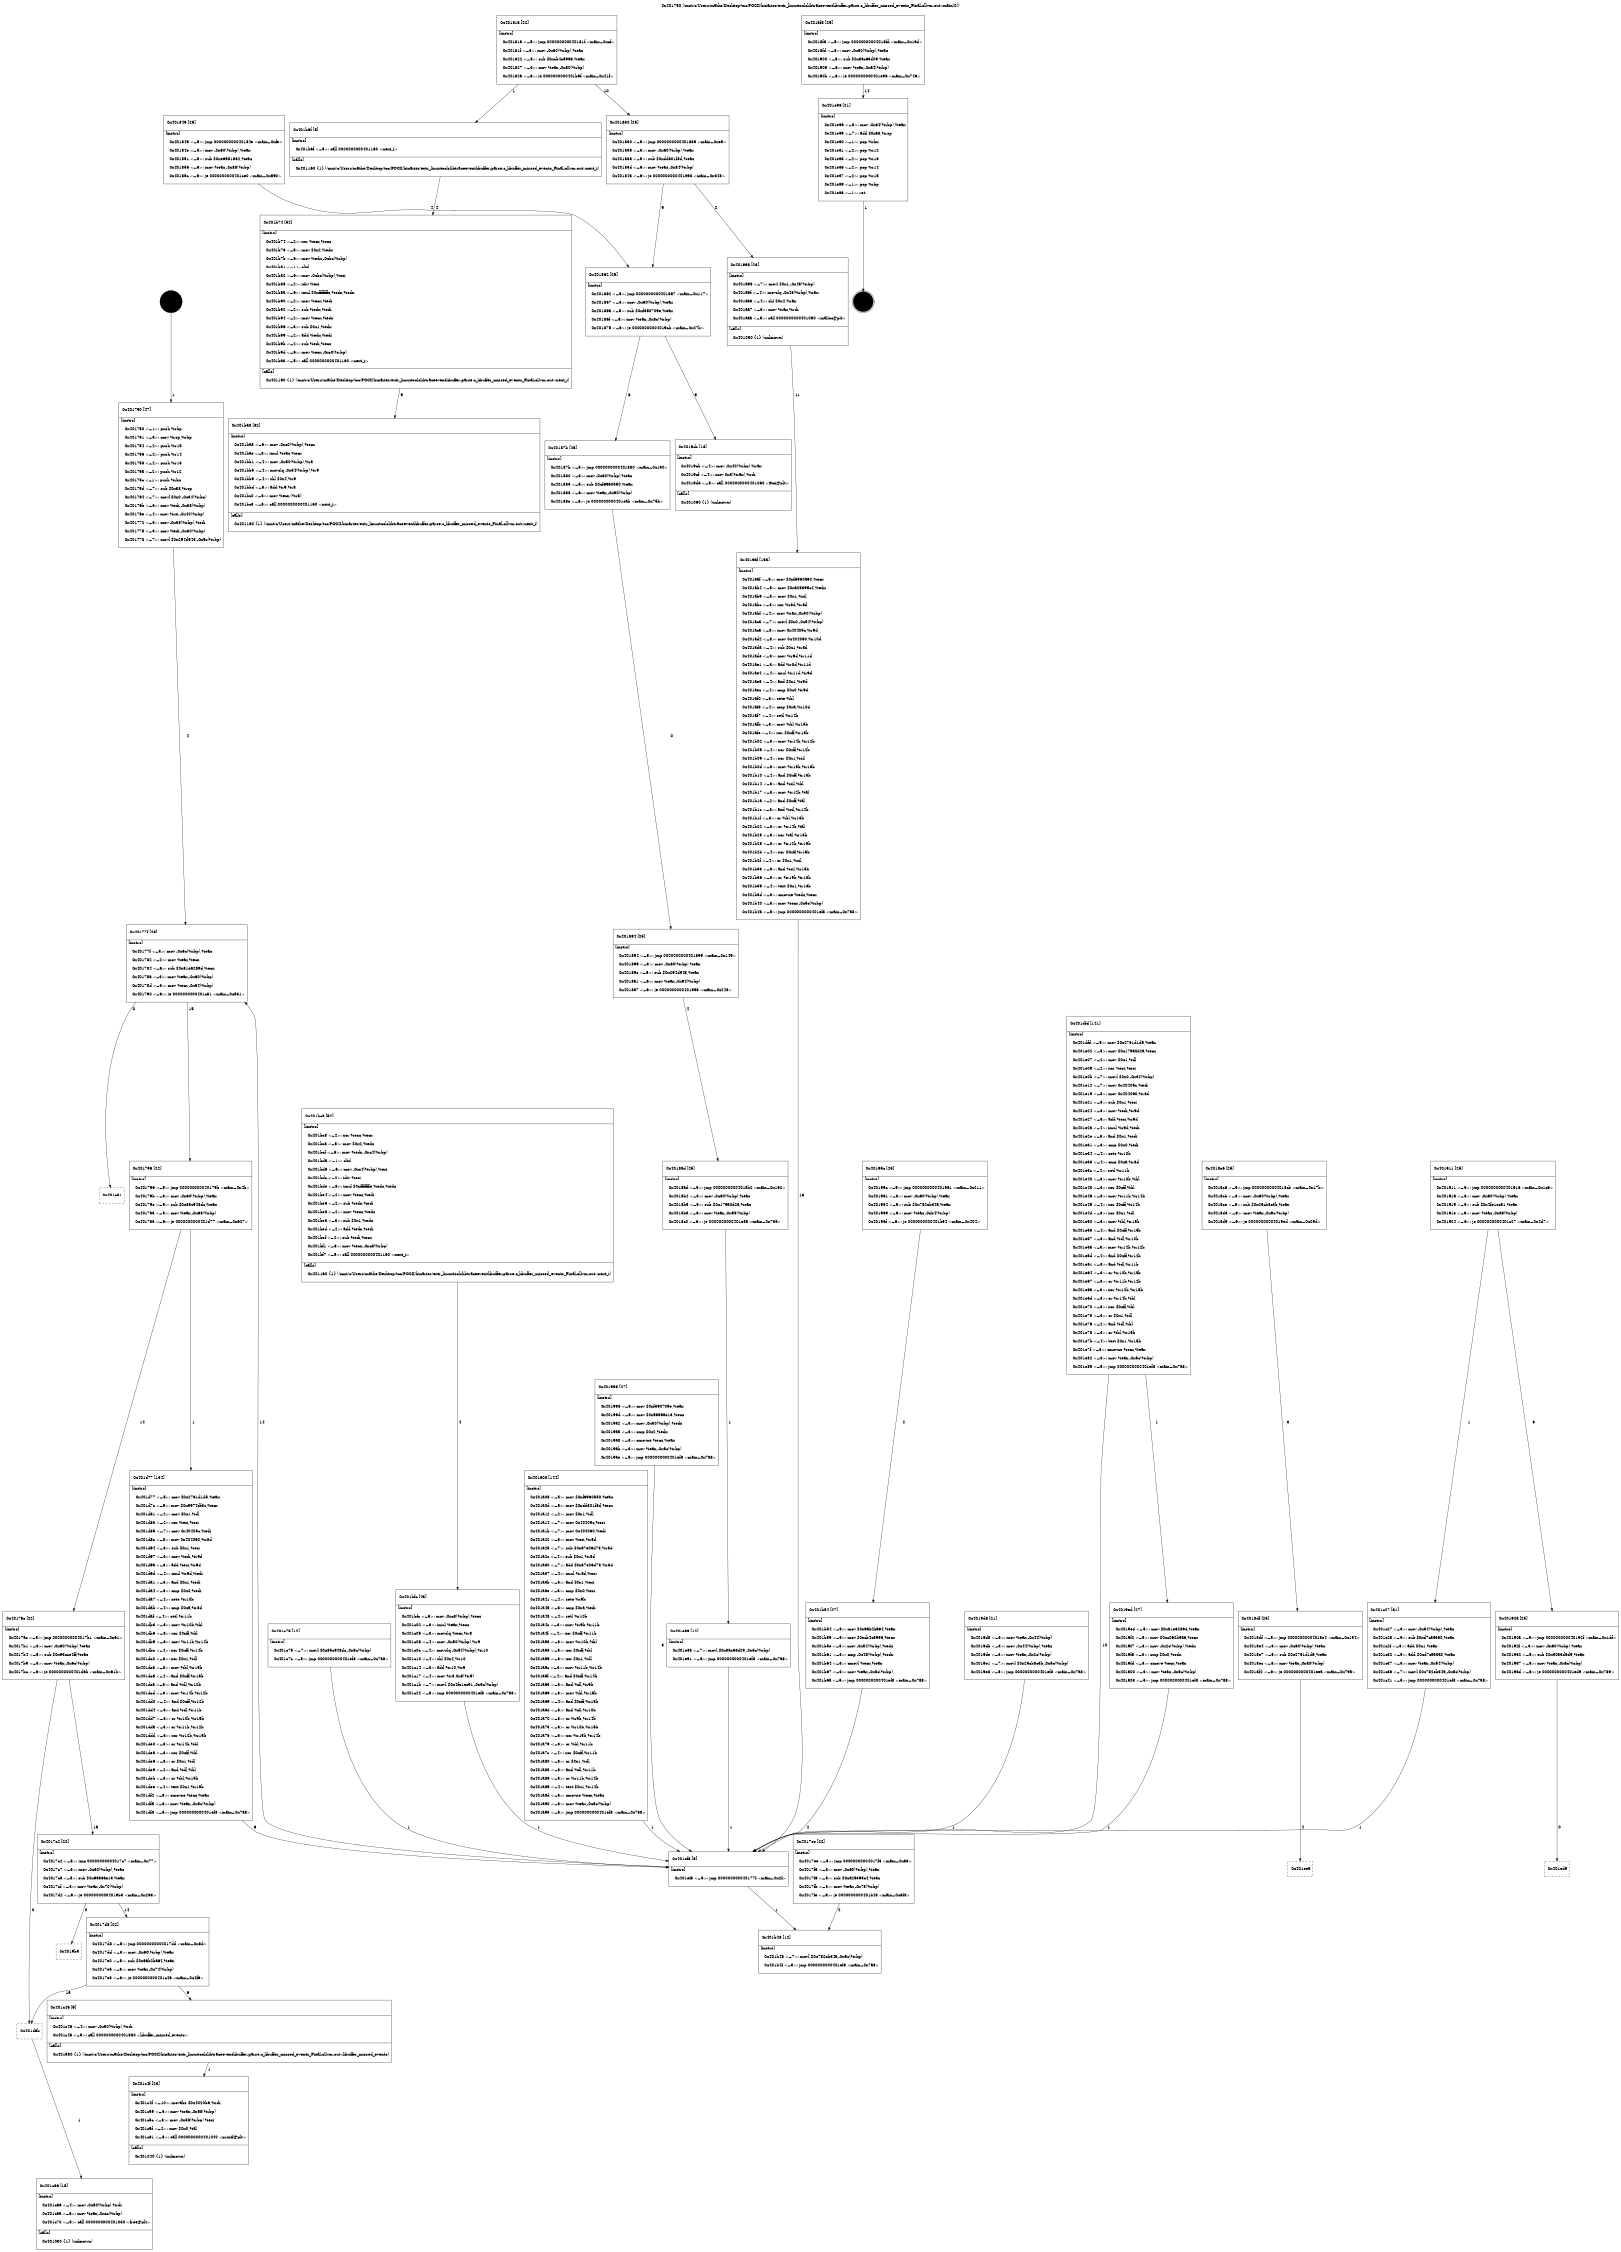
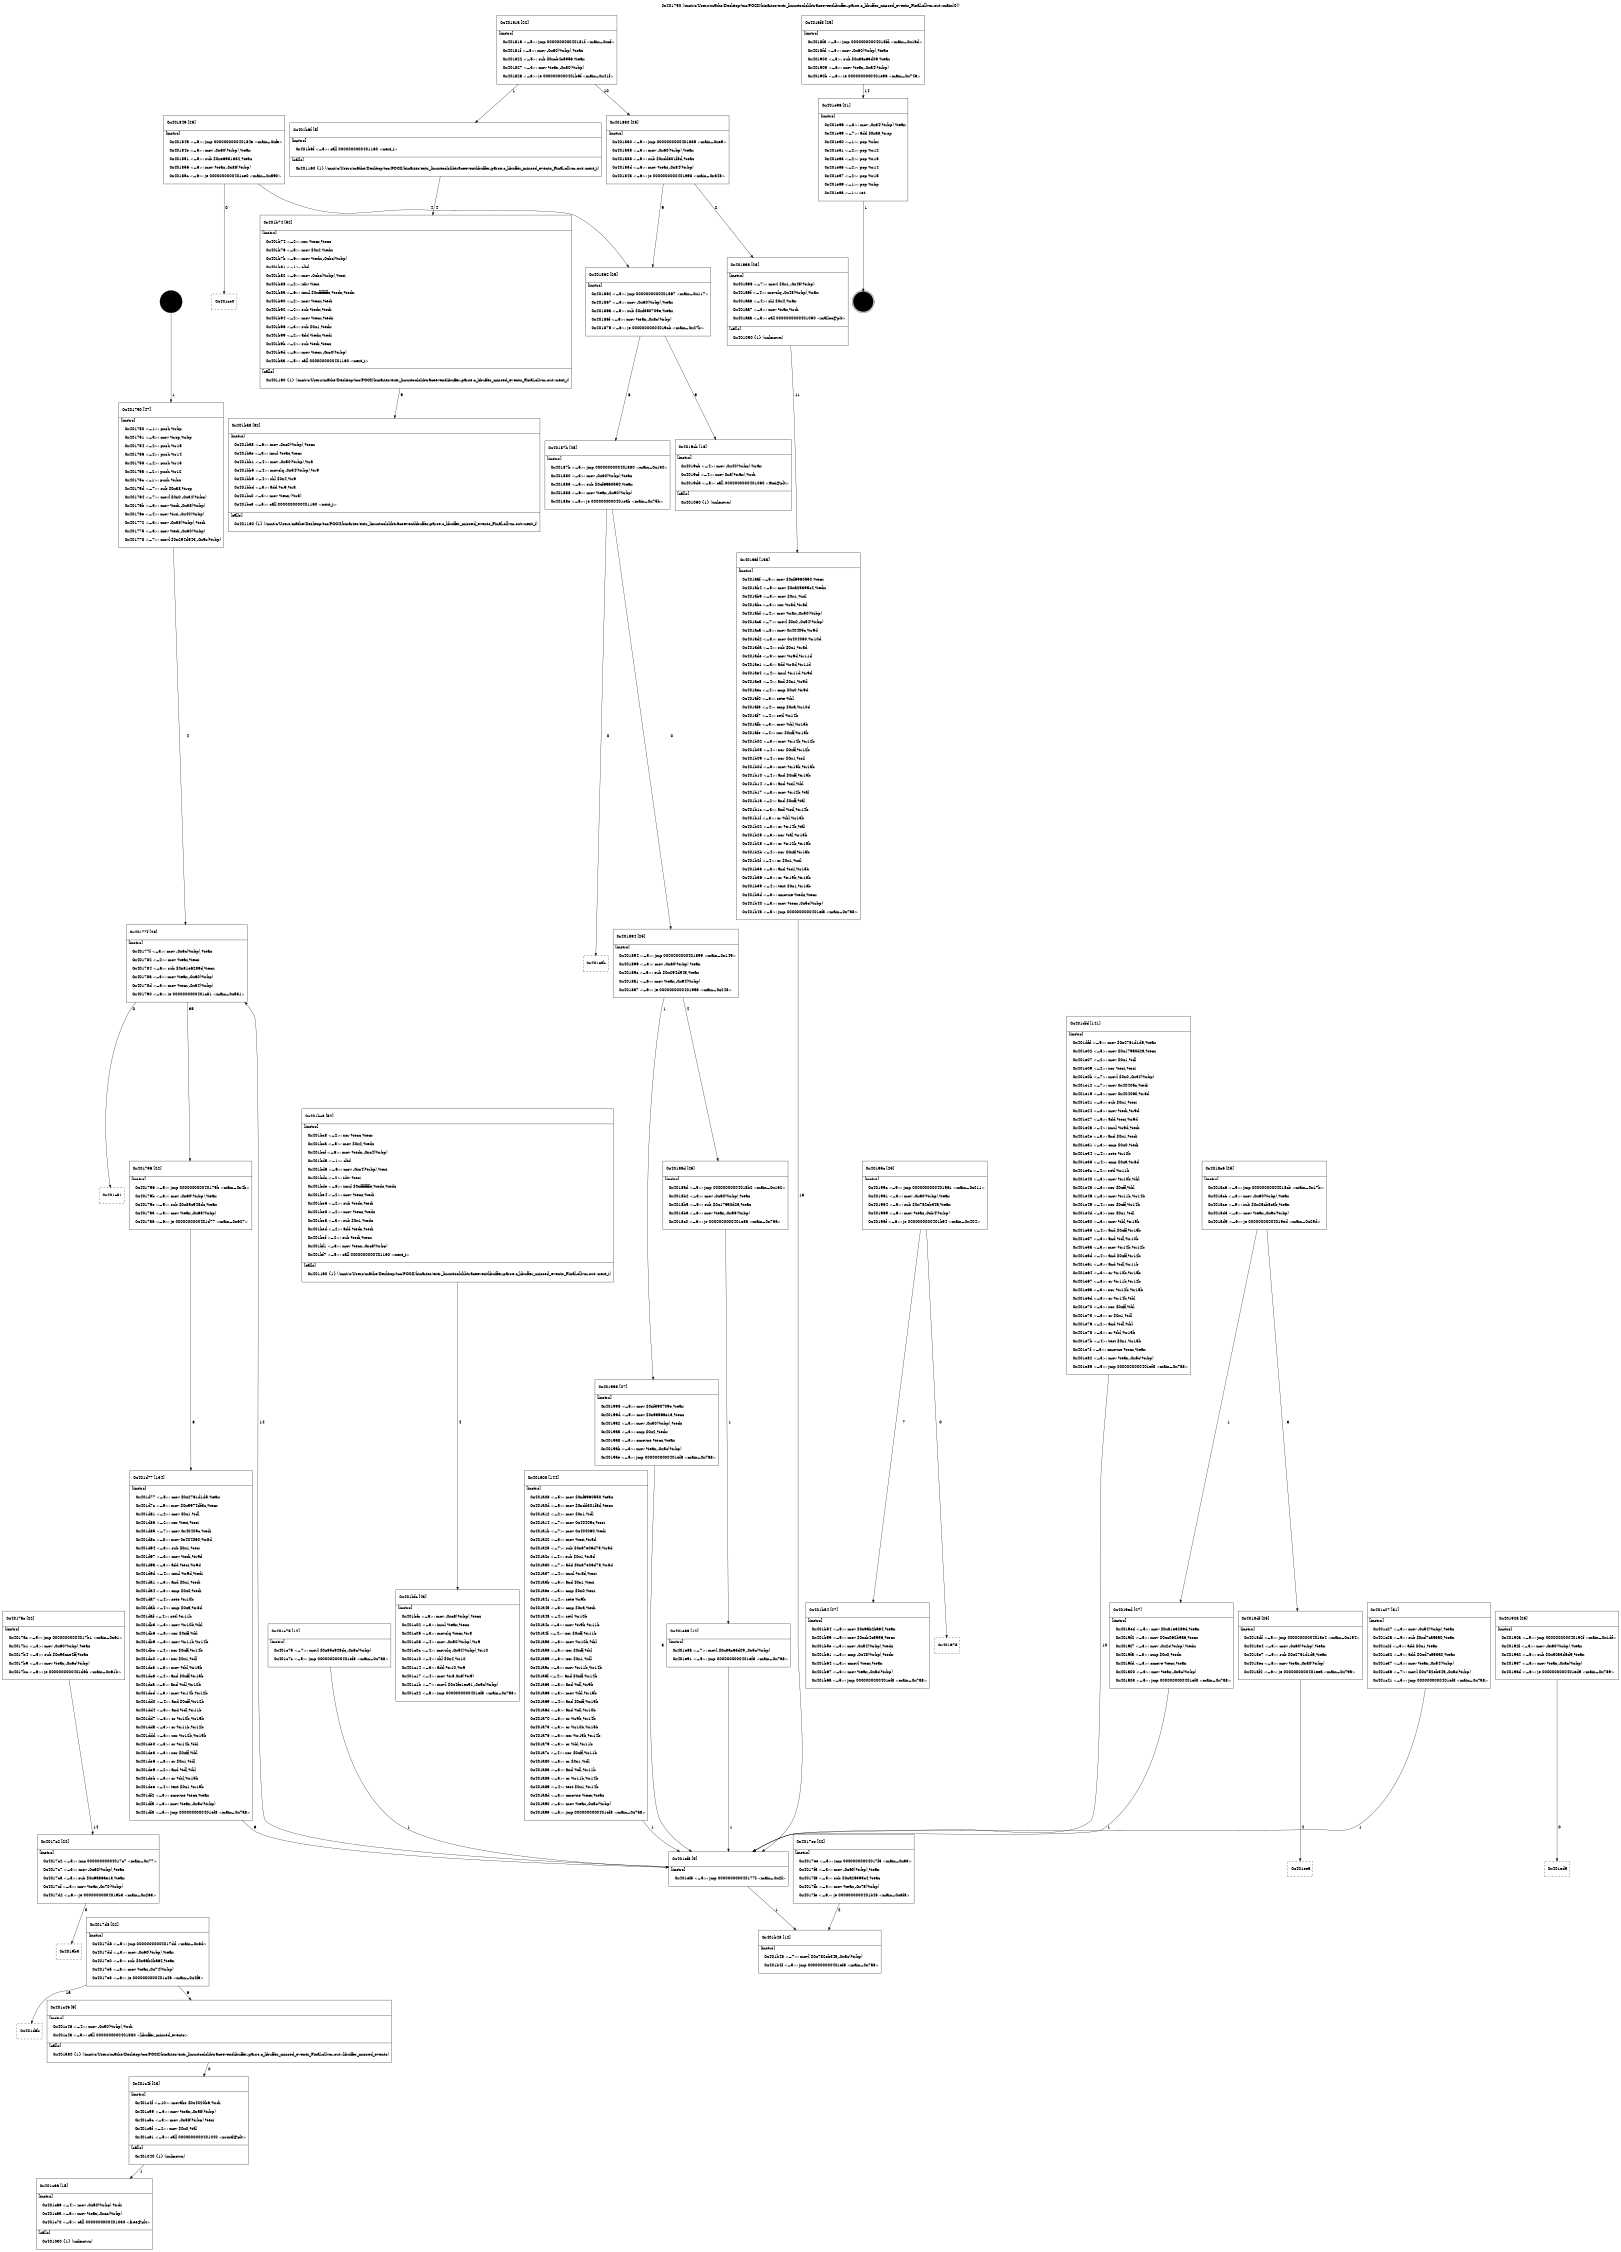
none -> (224, 302)
none -> (596, 963)
(191, 1009) -> (191, 1009)
none -> (648, 1187)
(1493, 1195) -> none
(128, 1419) -> none
(193, 1423) -> (193, 1423)
(903, 1423) -> (903, 1423)
(1156, 1487) -> (1219, 1415)
none -> (947, 1645)
(1027, 1645) -> none
(832, 1784) -> none
(528, 1825) -> none
(95, 1828) -> (95, 1828)
(33, 1850) -> none
(122, 1909) -> none
(209, 2070) -> (209, 2070)
(56, 2107) -> (138, 2171)
